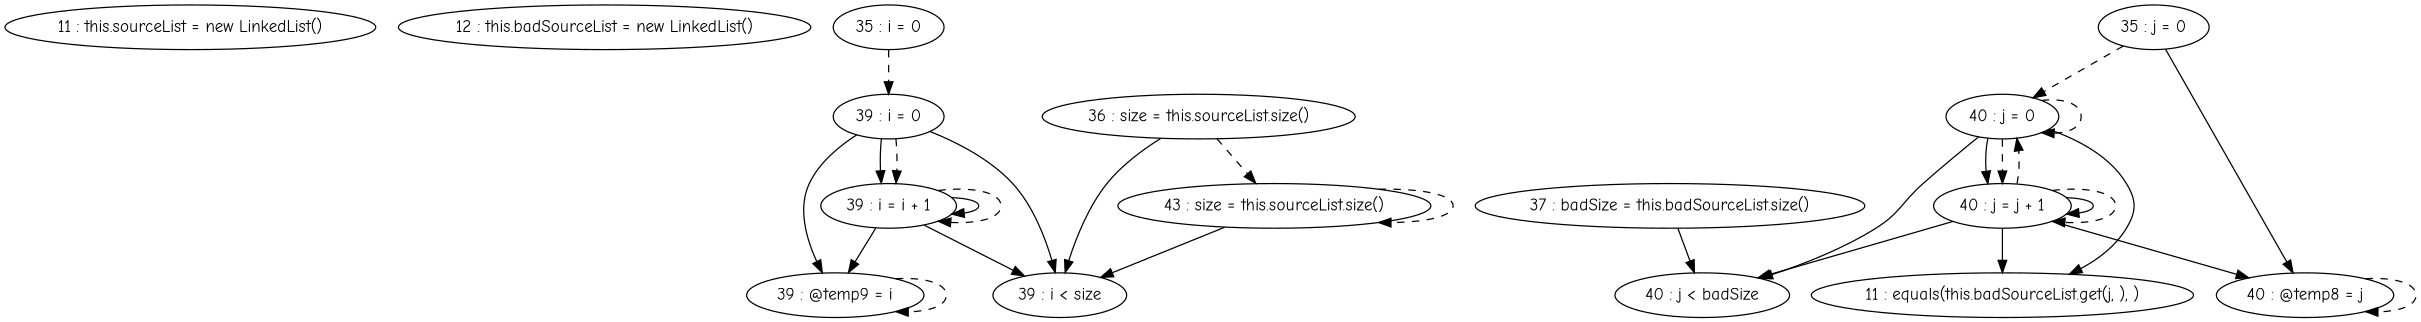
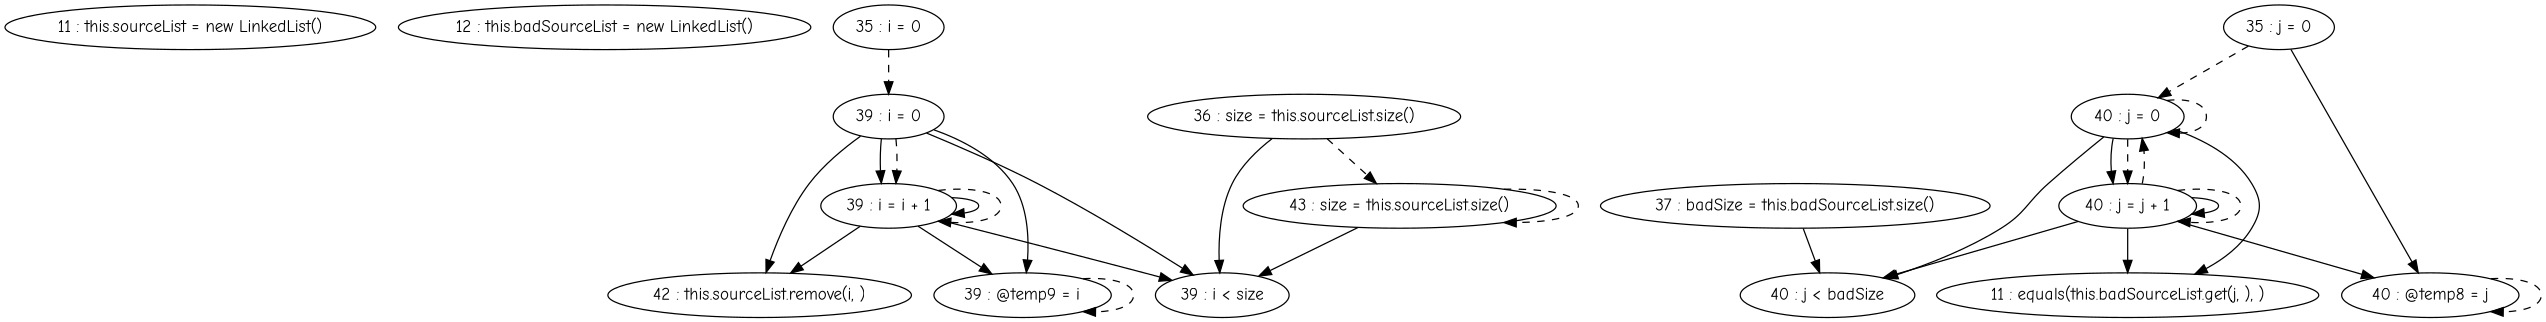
none -> (760, 295)
